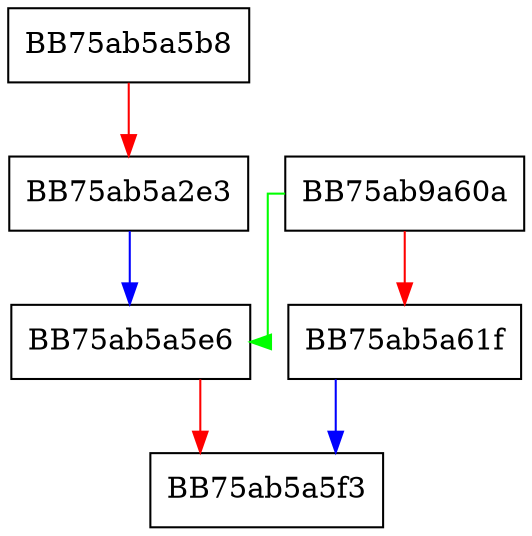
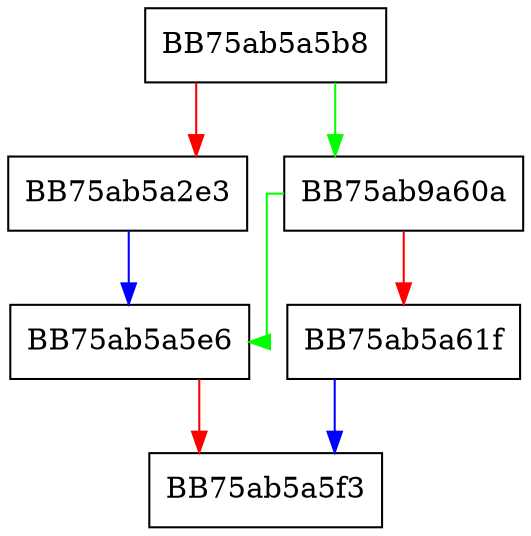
none -> (335, 109)
